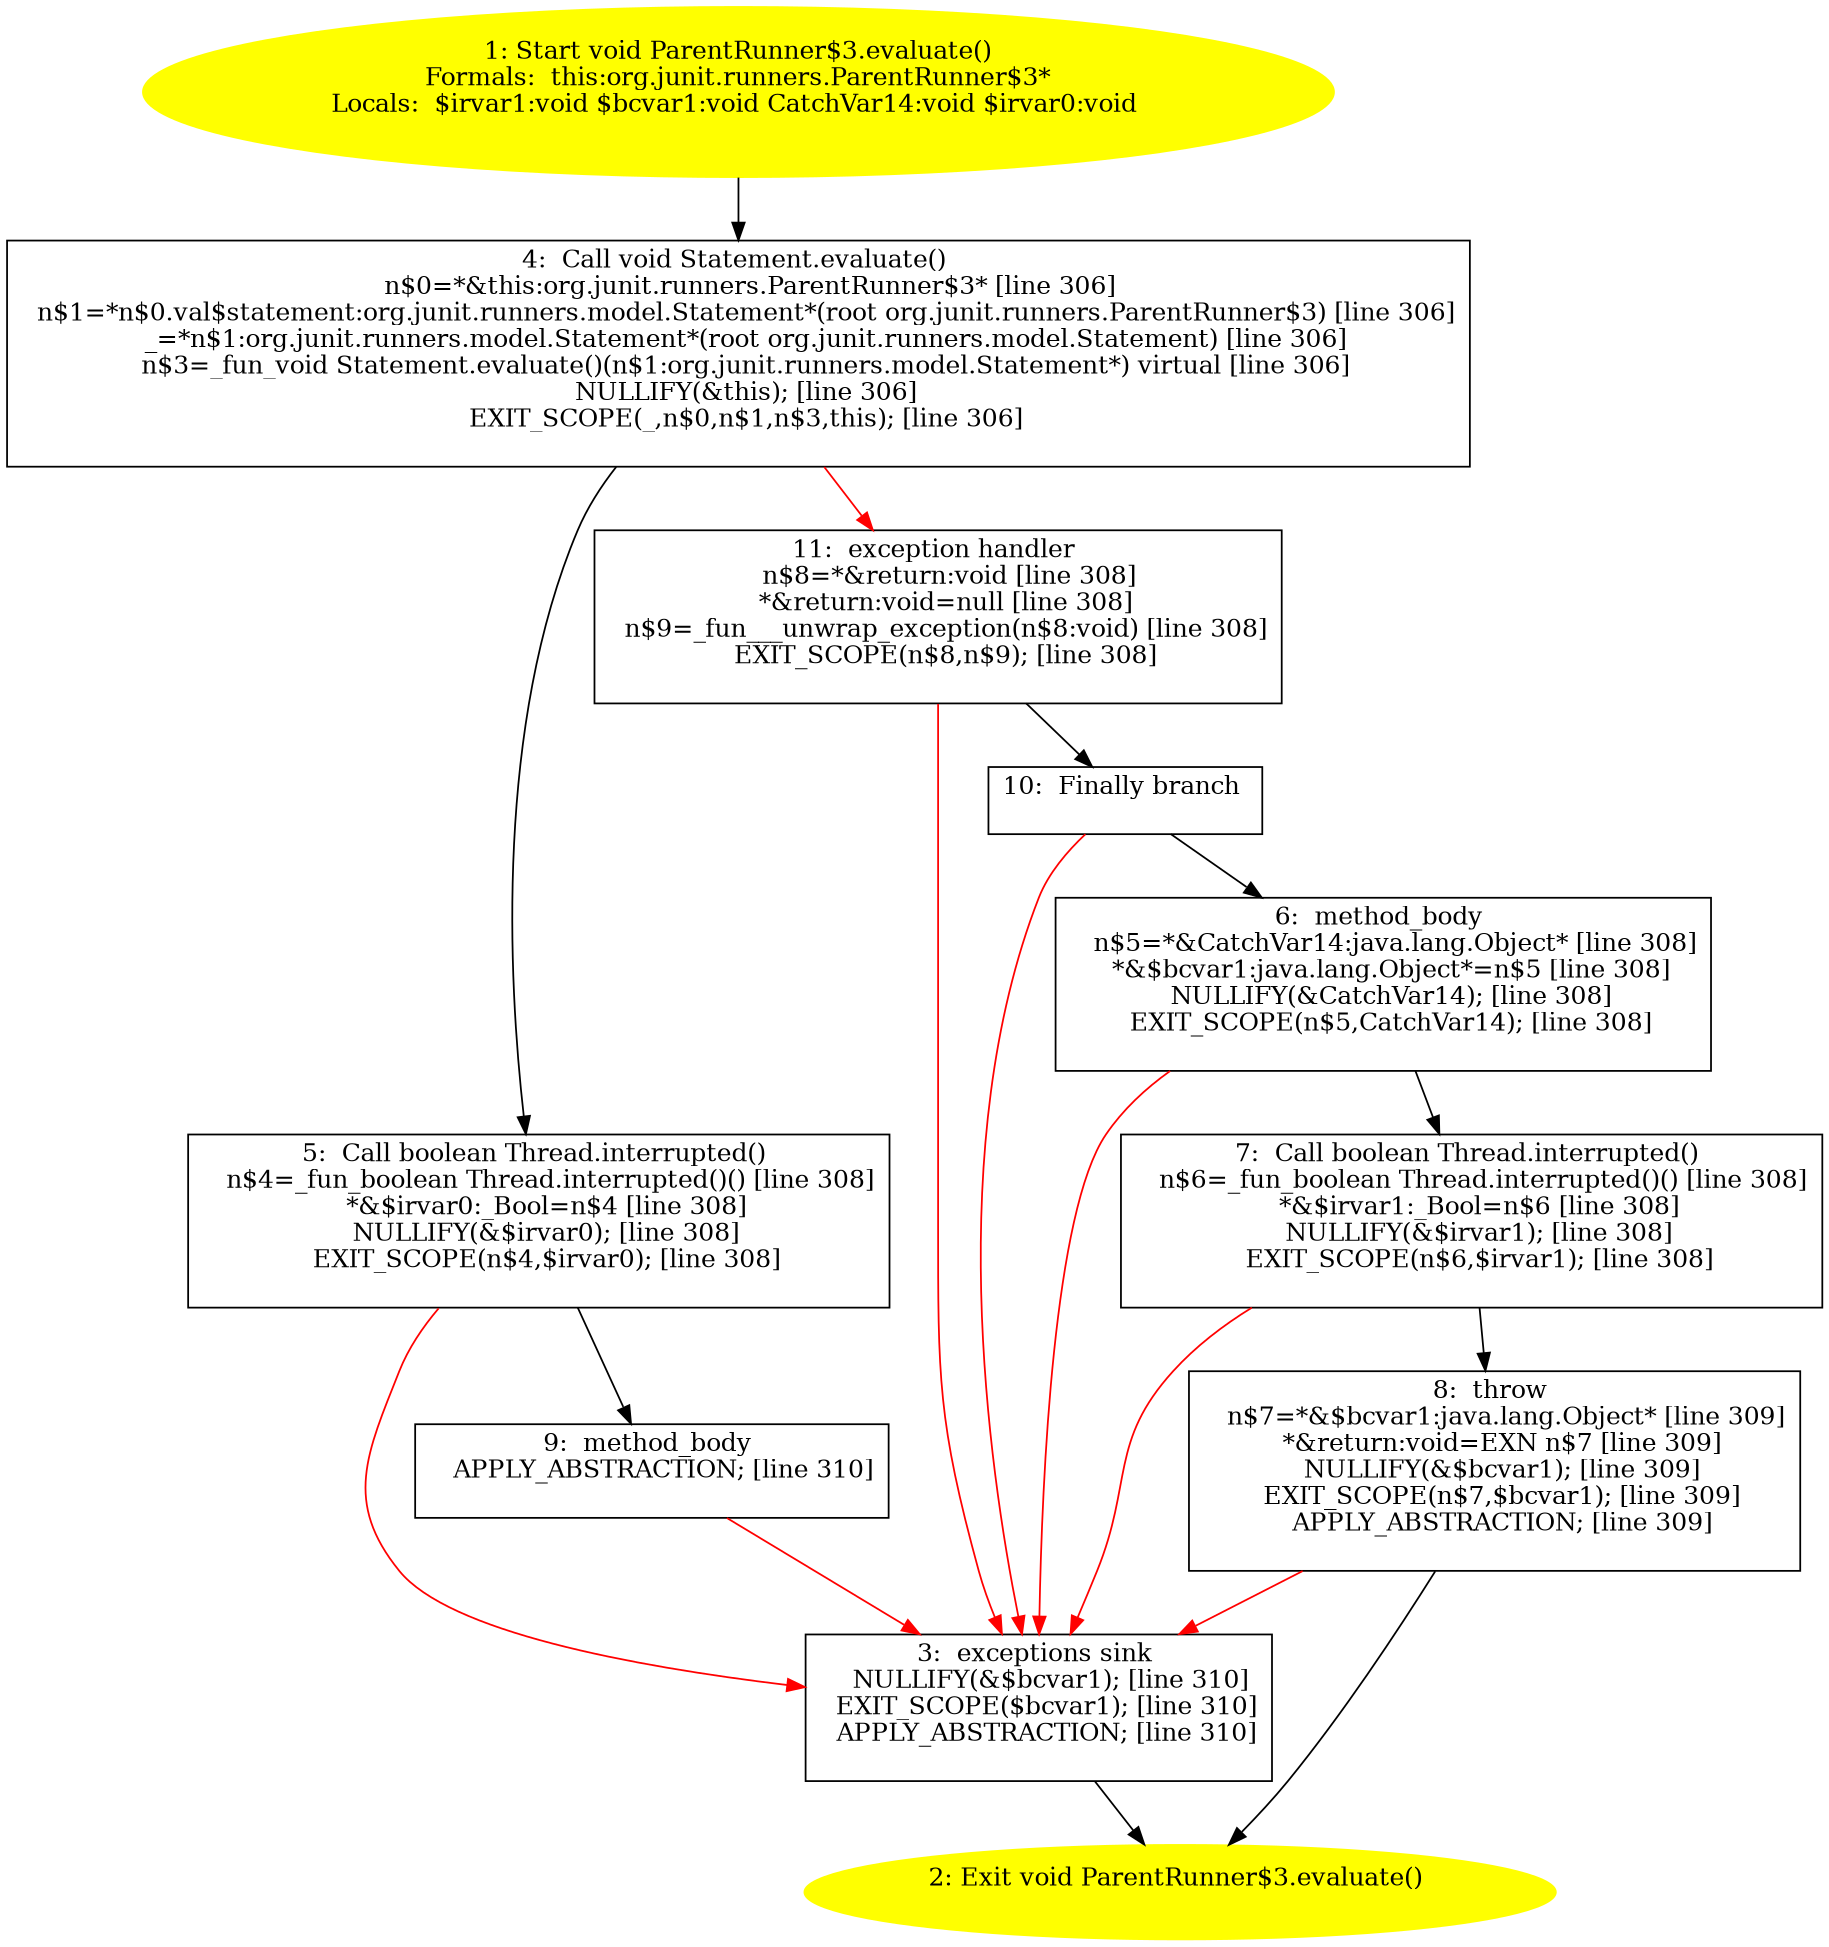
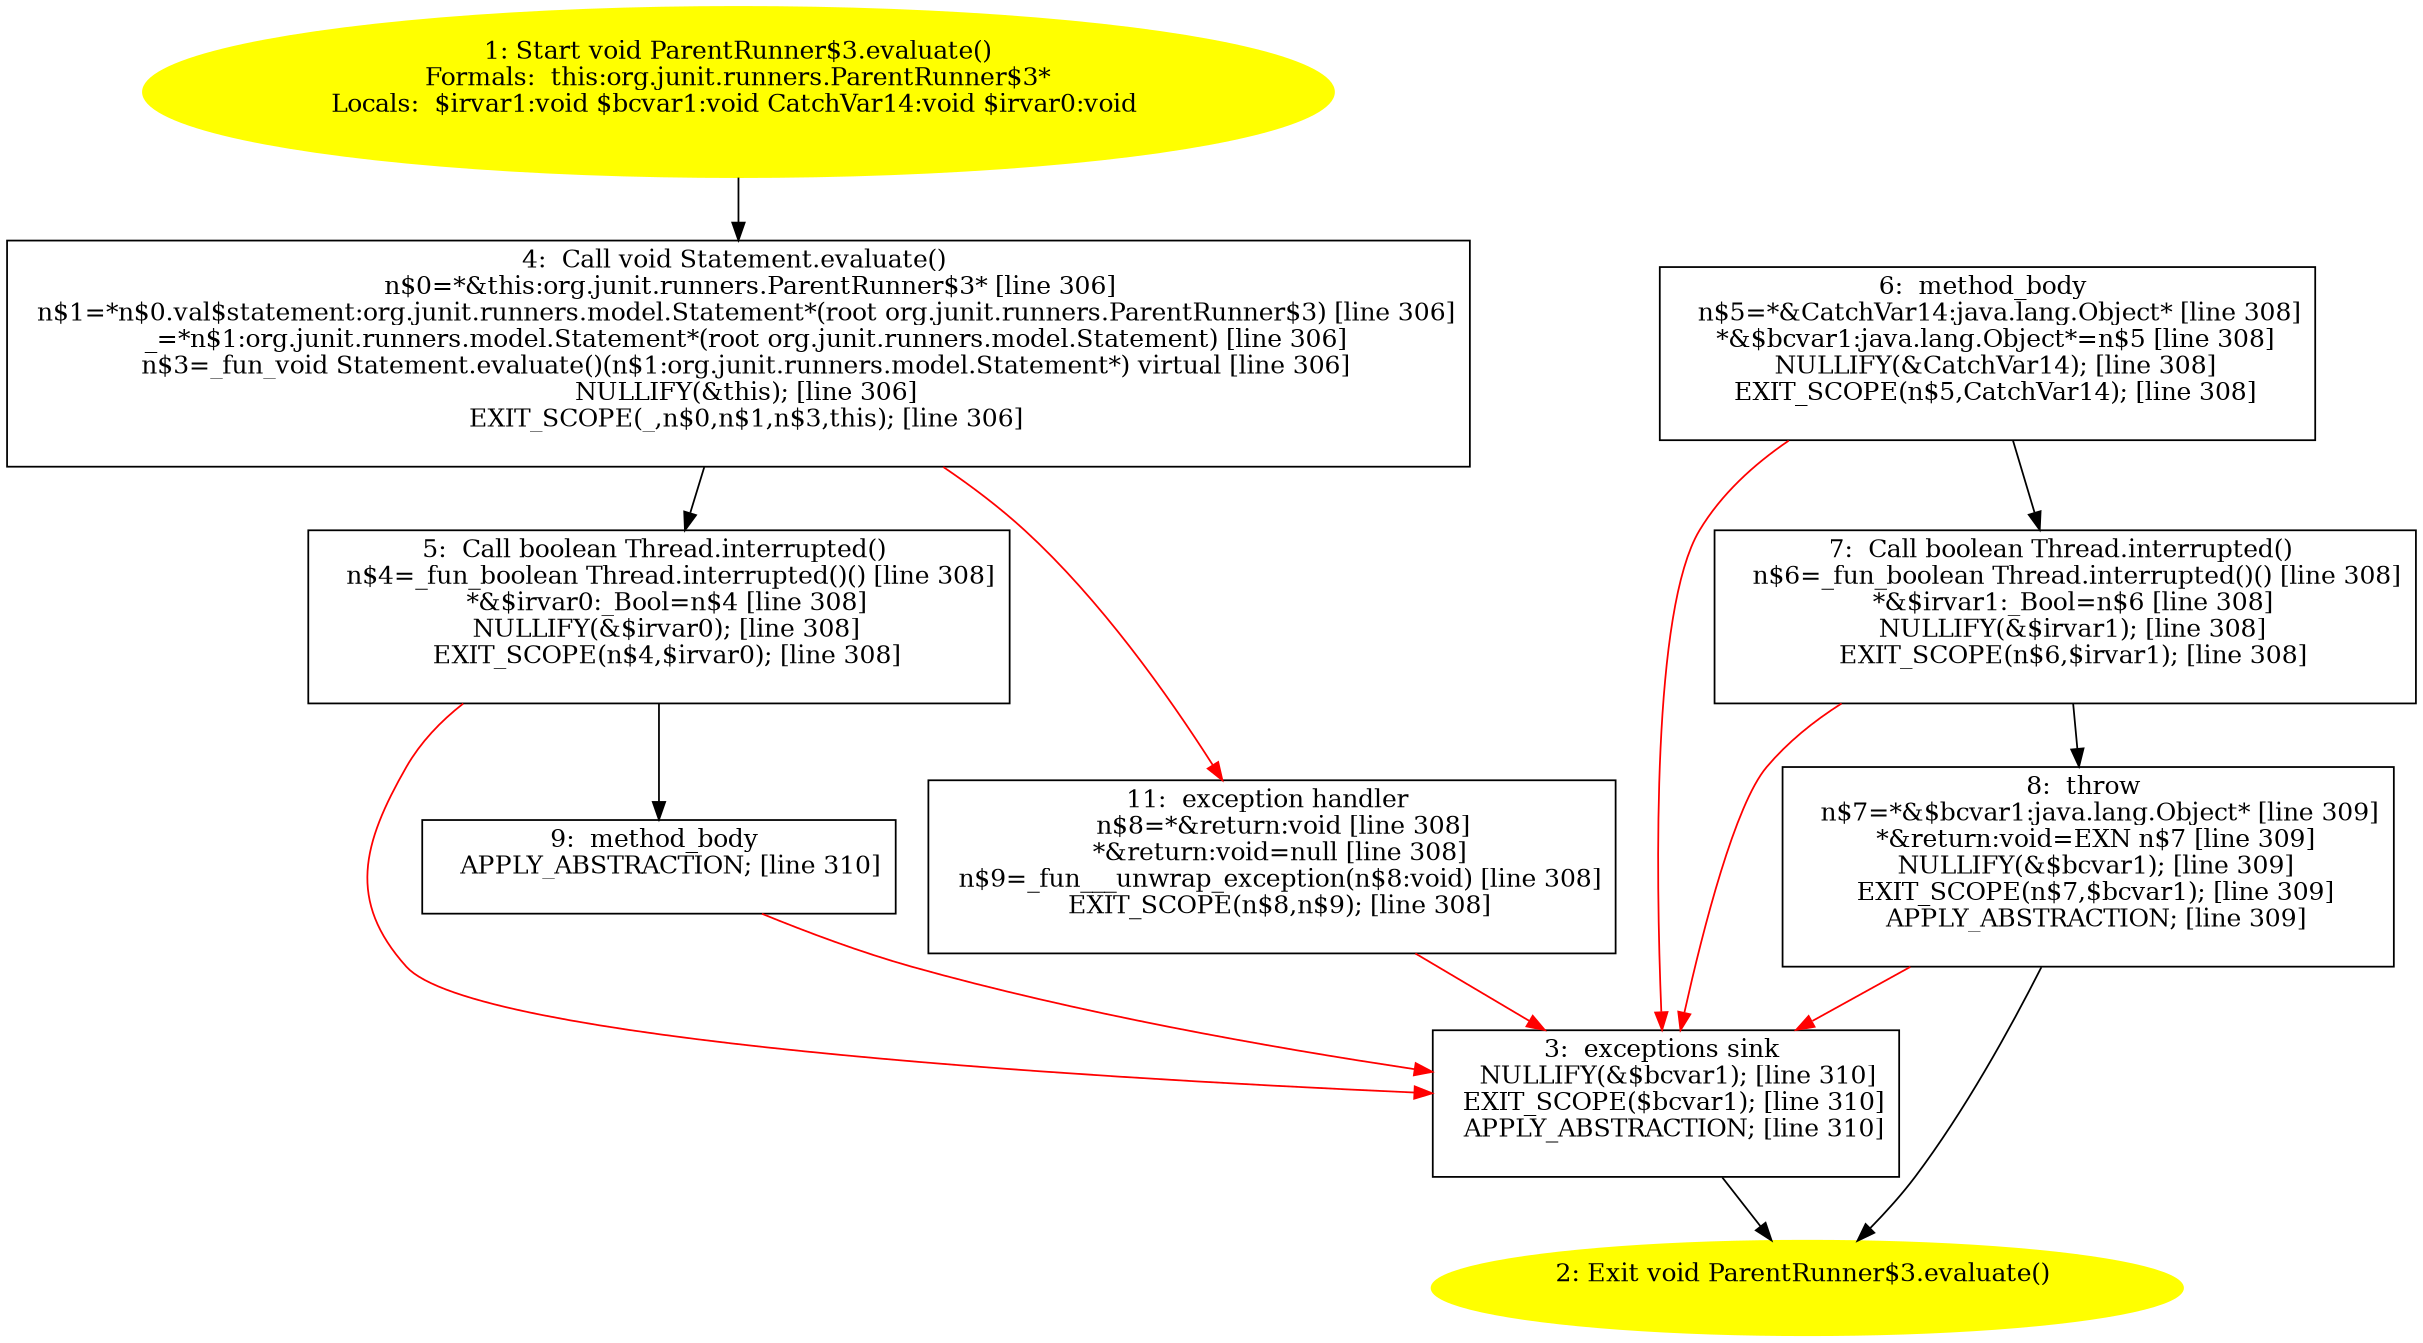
(1125, 801) -> none
